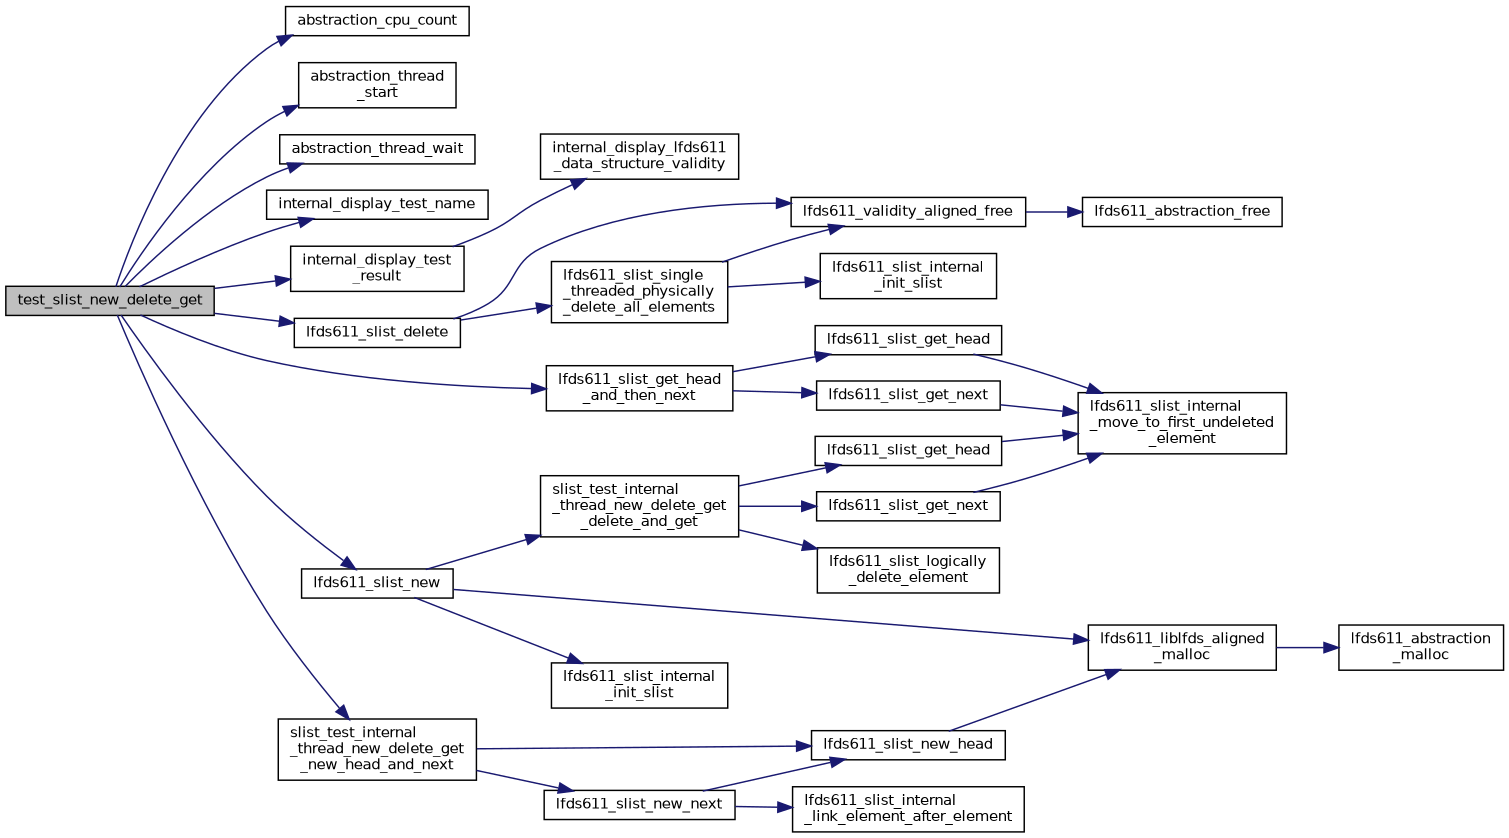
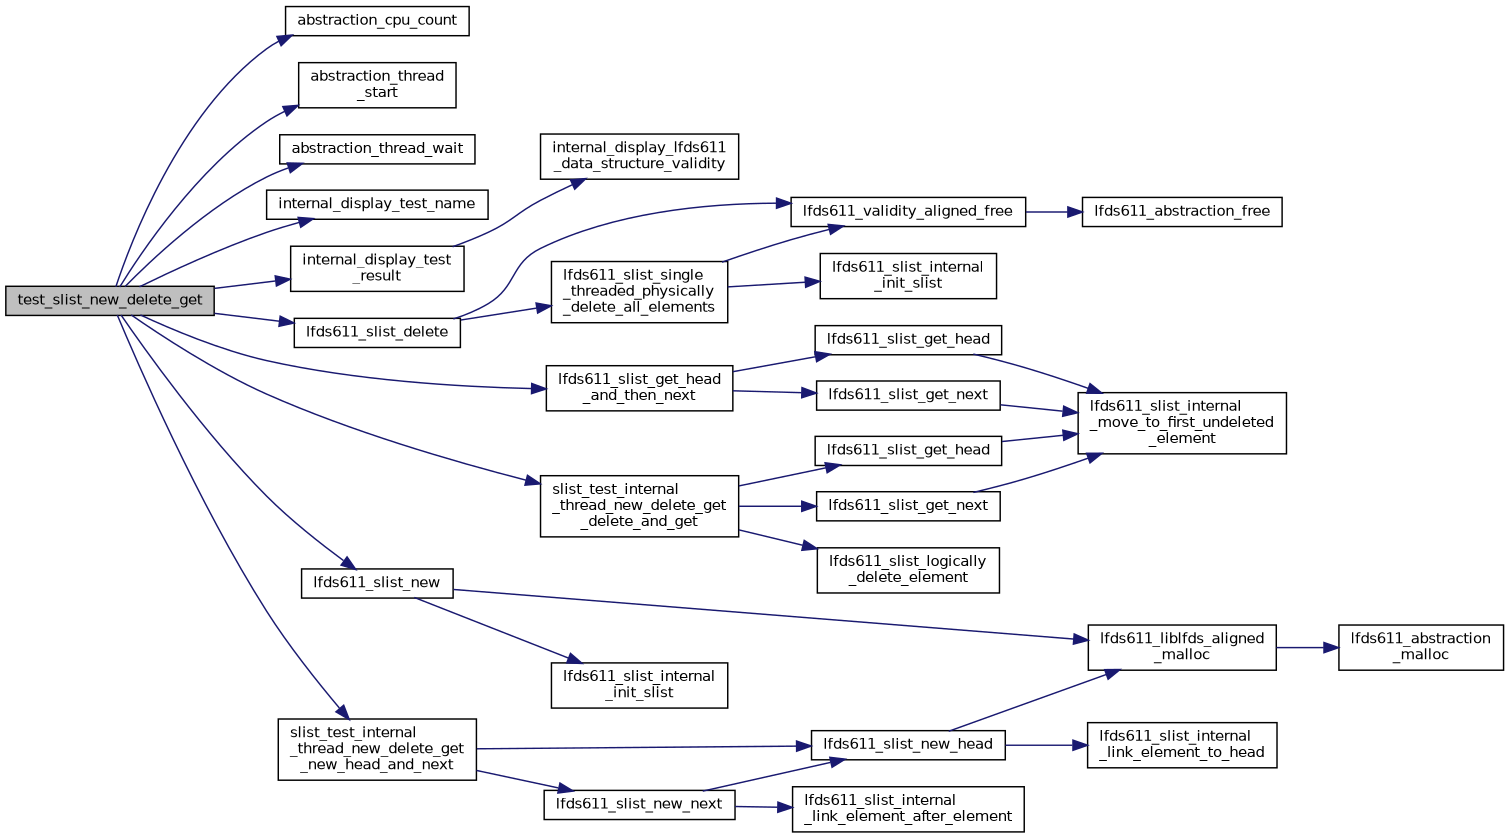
(476, 555) -> (321, 416)
none -> (1182, 745)
